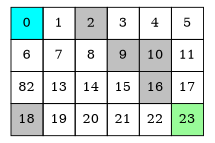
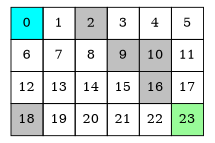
(27, 87) -> (27, 87)
